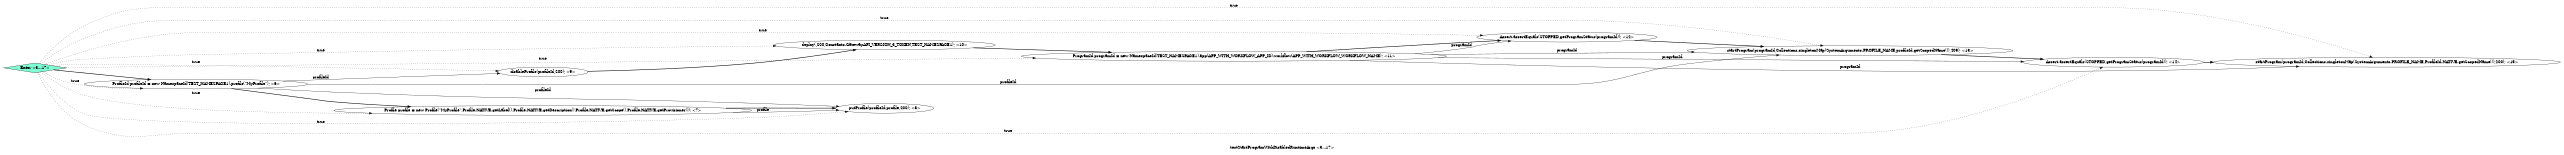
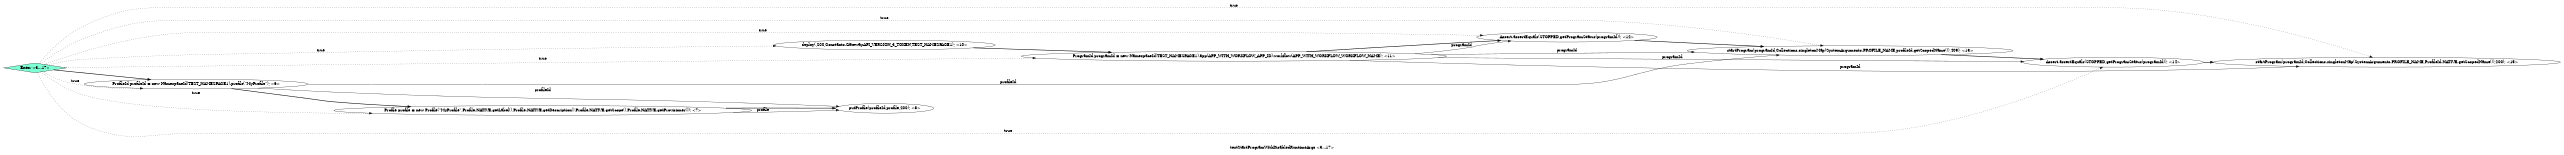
(543, 72) -> none
(433, 123) -> none
